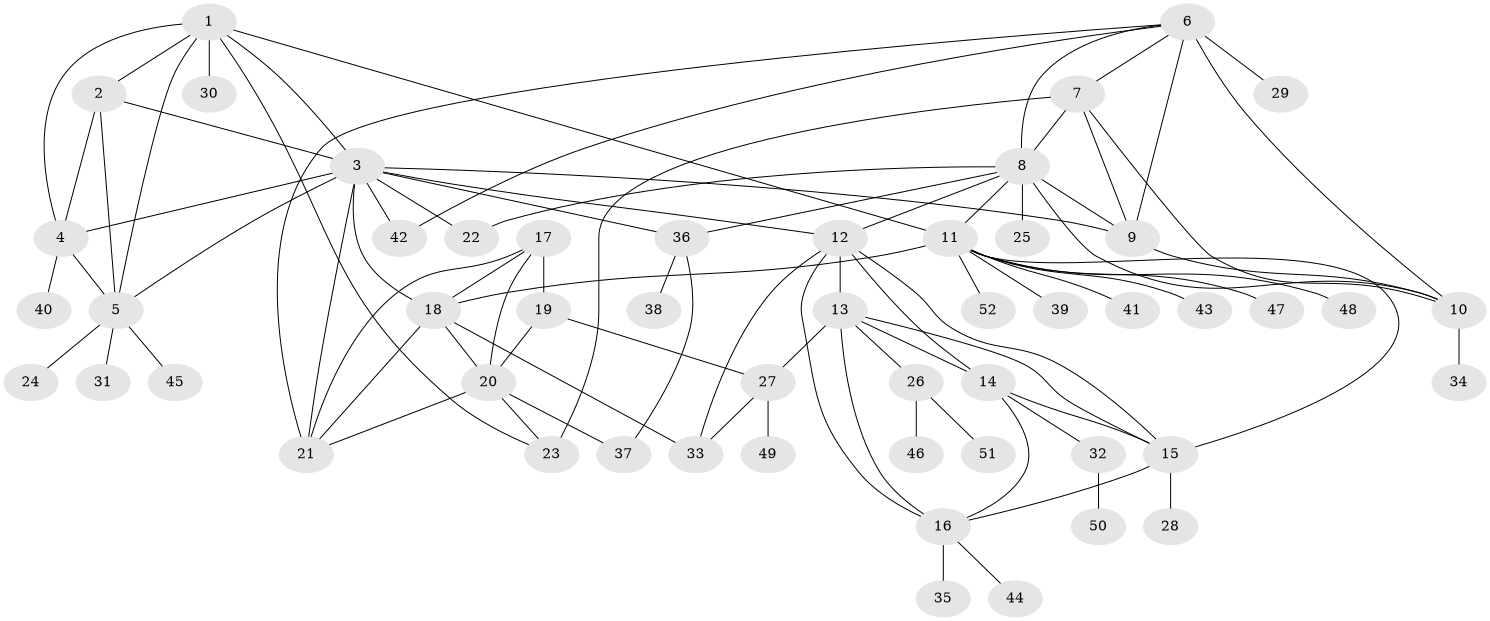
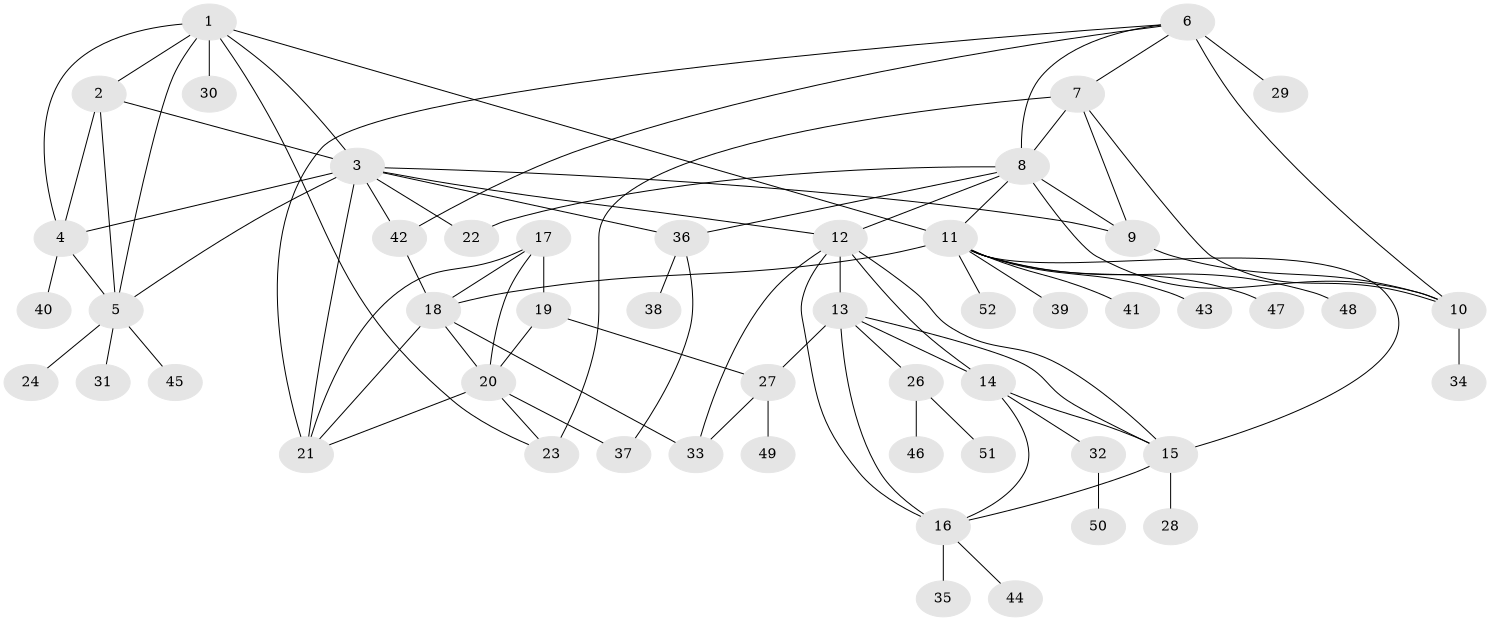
(1160, 130) -> none
(1022, 238) -> none
(362, 253) -> (416, 273)
